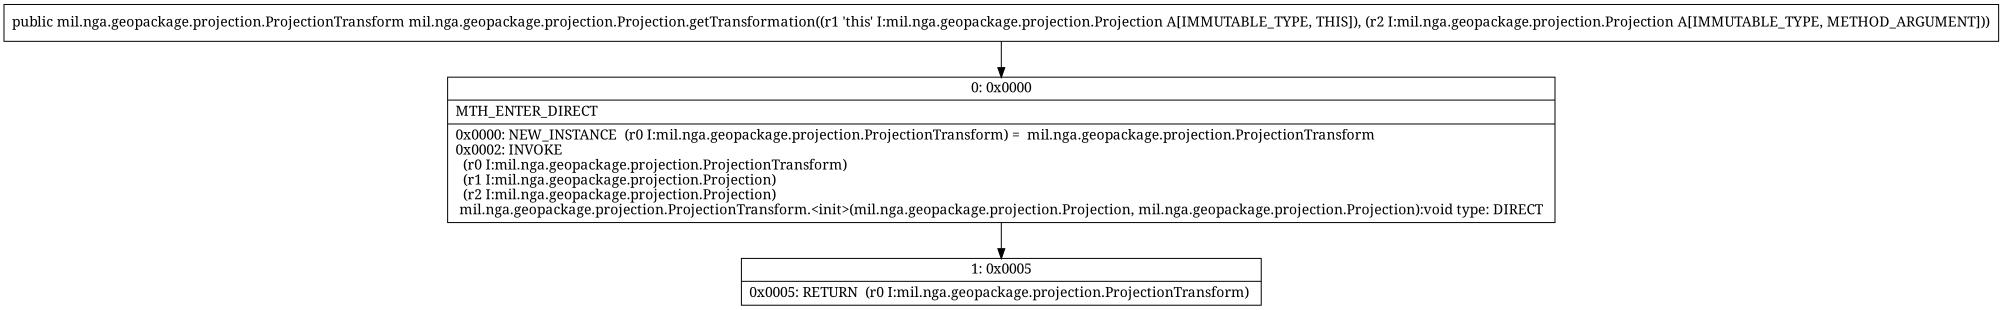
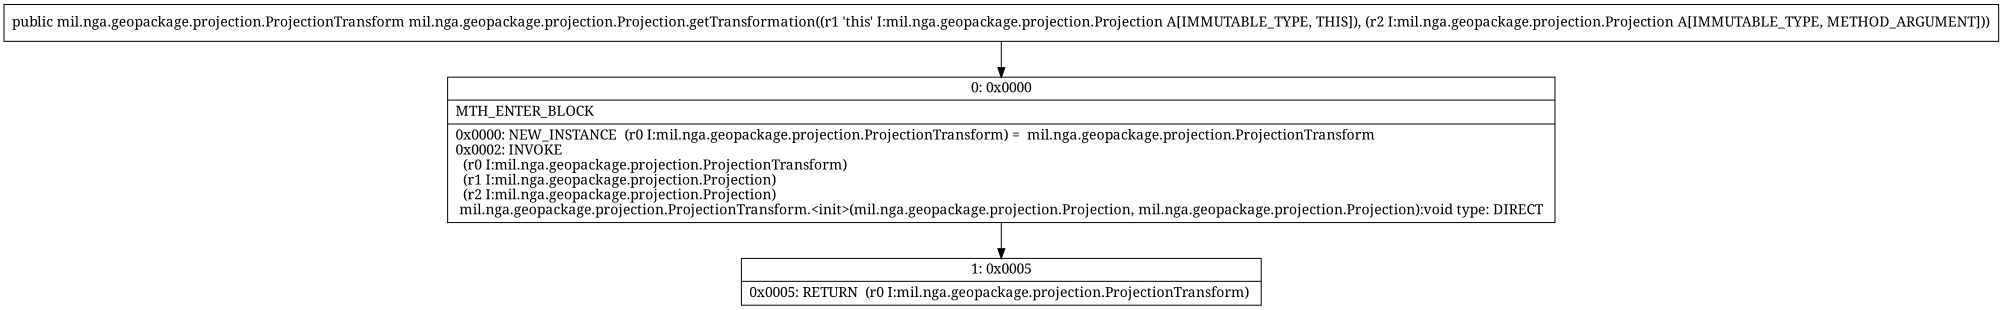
(527, 112) -> (525, 112)
